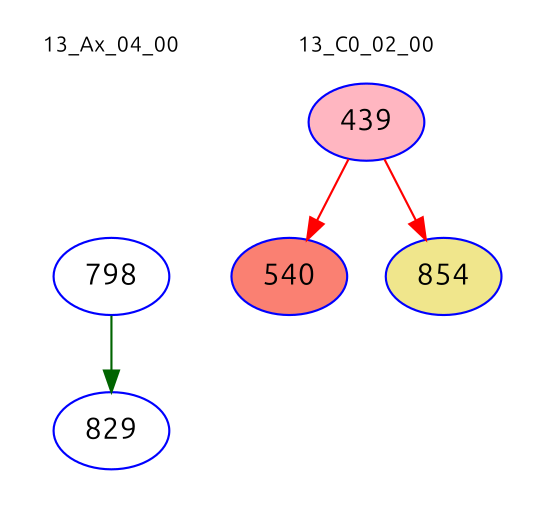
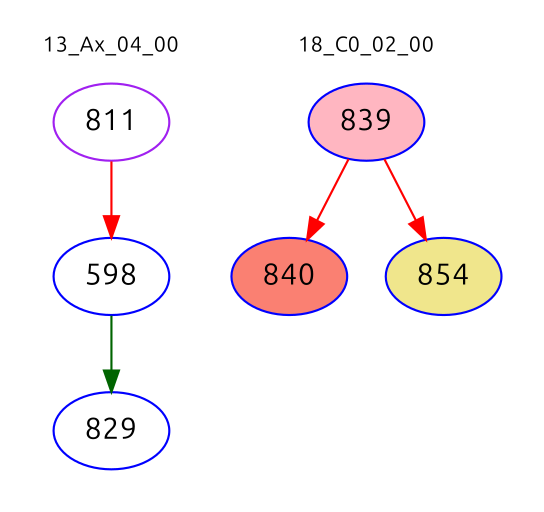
(366, 46) -> (366, 46)
none -> (111, 122)
(366, 122) -> (366, 122)
(111, 276) -> (111, 276)
(289, 276) -> (289, 276)
